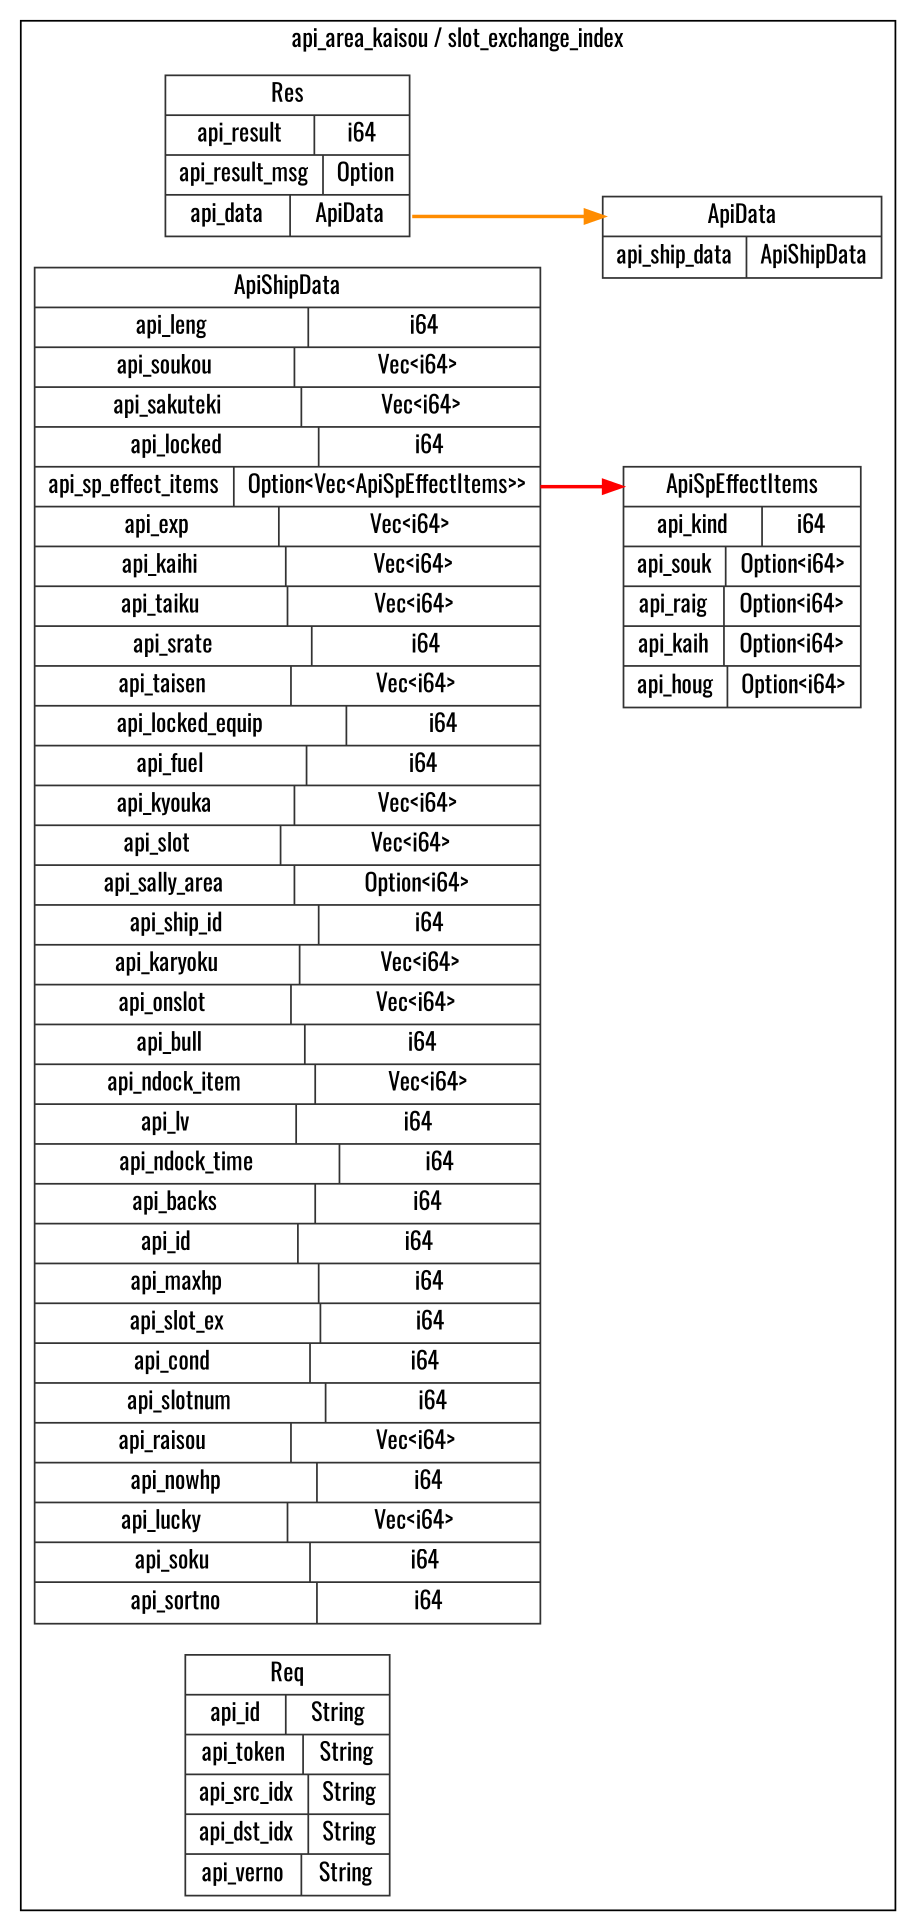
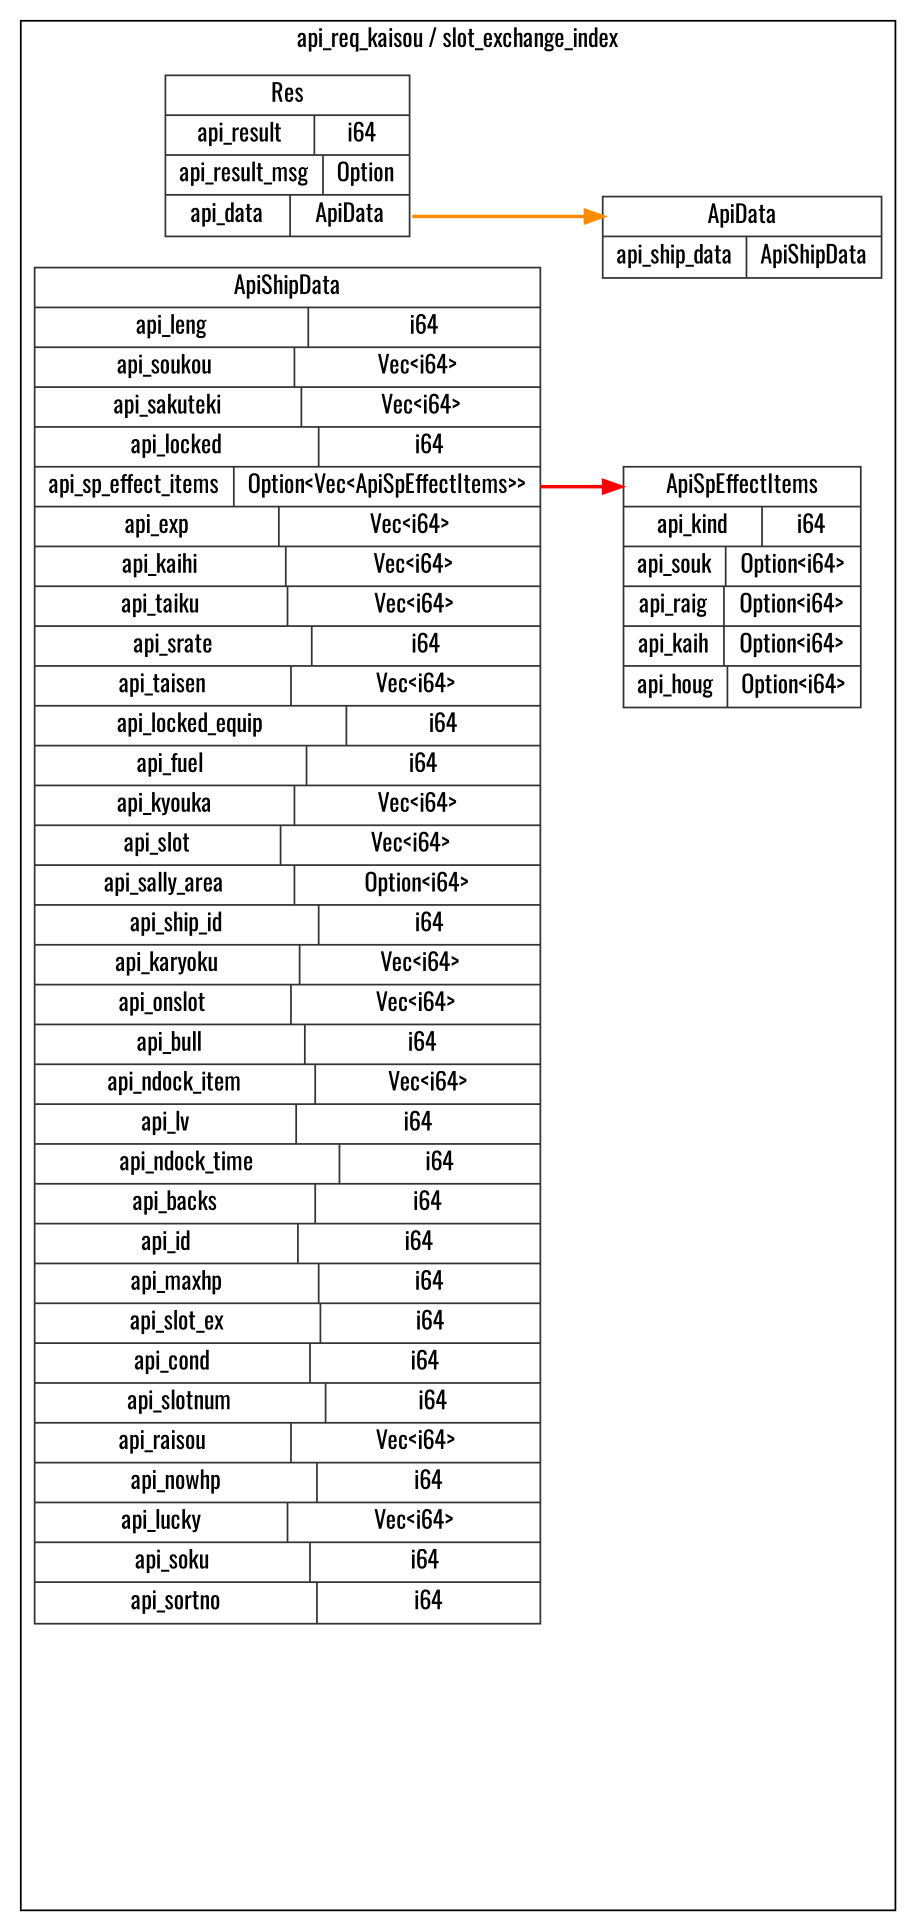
(458, 41) -> (458, 41)
(288, 1775) -> none
